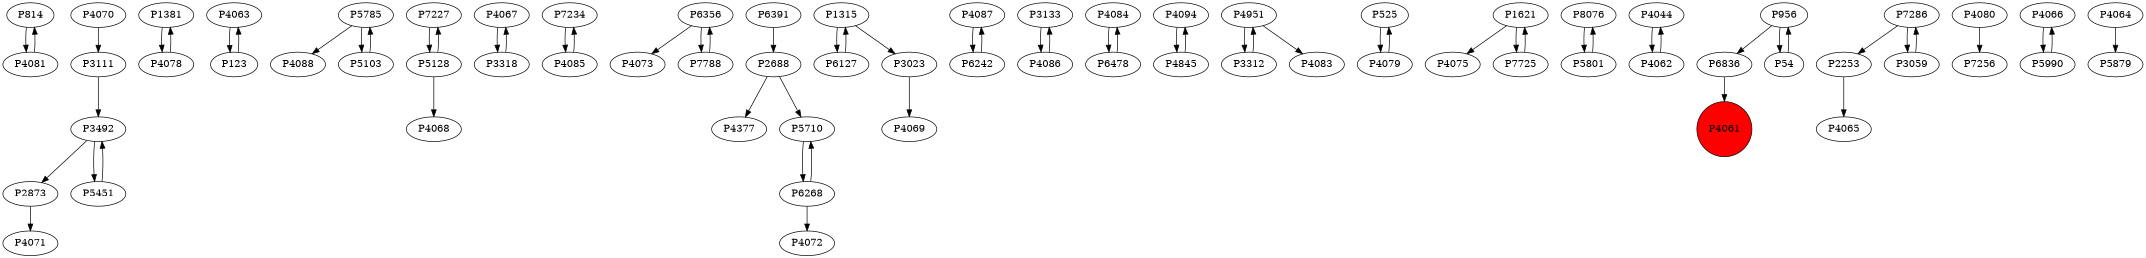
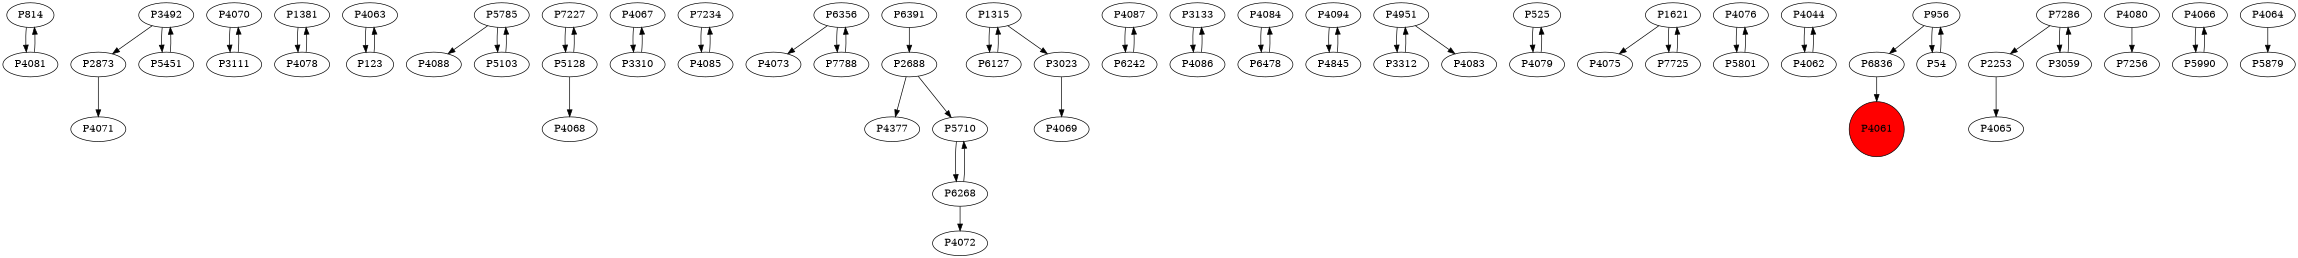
(1589, 15) -> (1741, 15)
(502, 64) -> (638, 64)
(98, 93) -> (239, 43)
